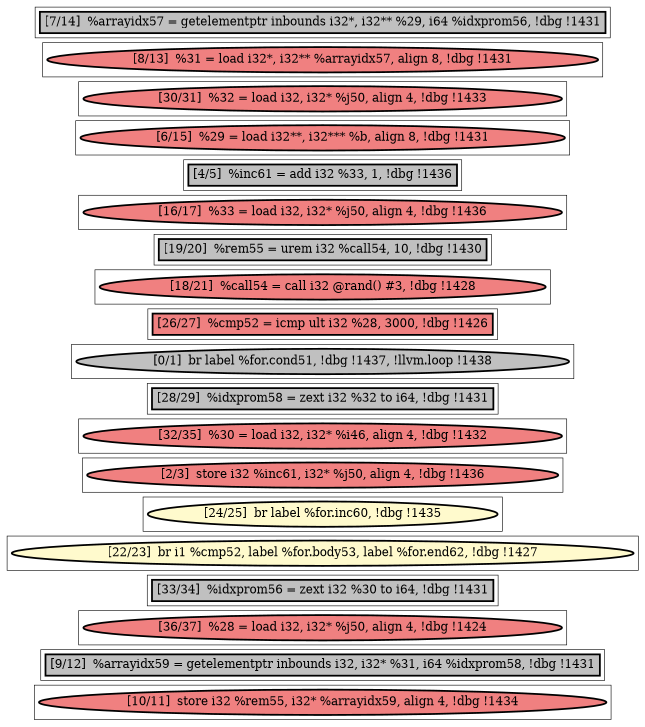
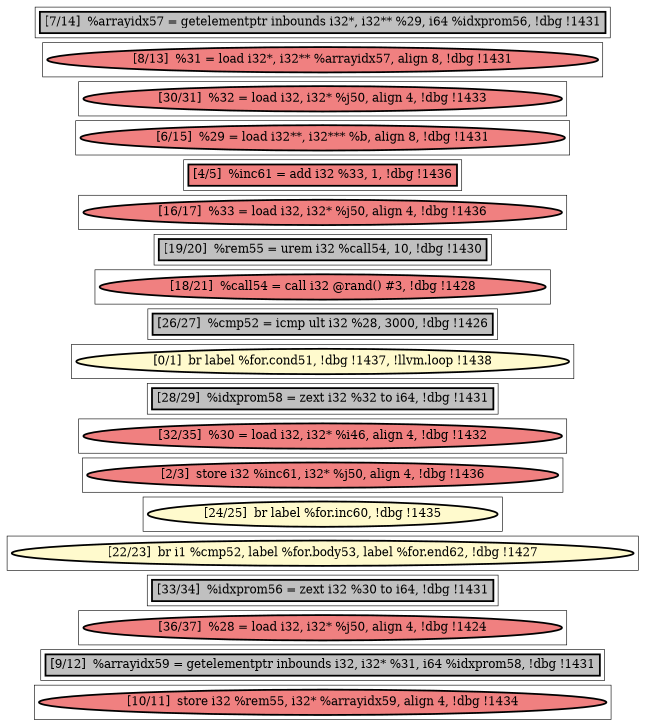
(323, 175) -> (323, 175)
(323, 324) -> (323, 324)
(323, 362) -> (323, 362)
